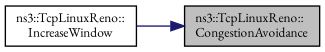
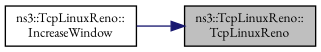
(252, 26) -> (250, 26)
